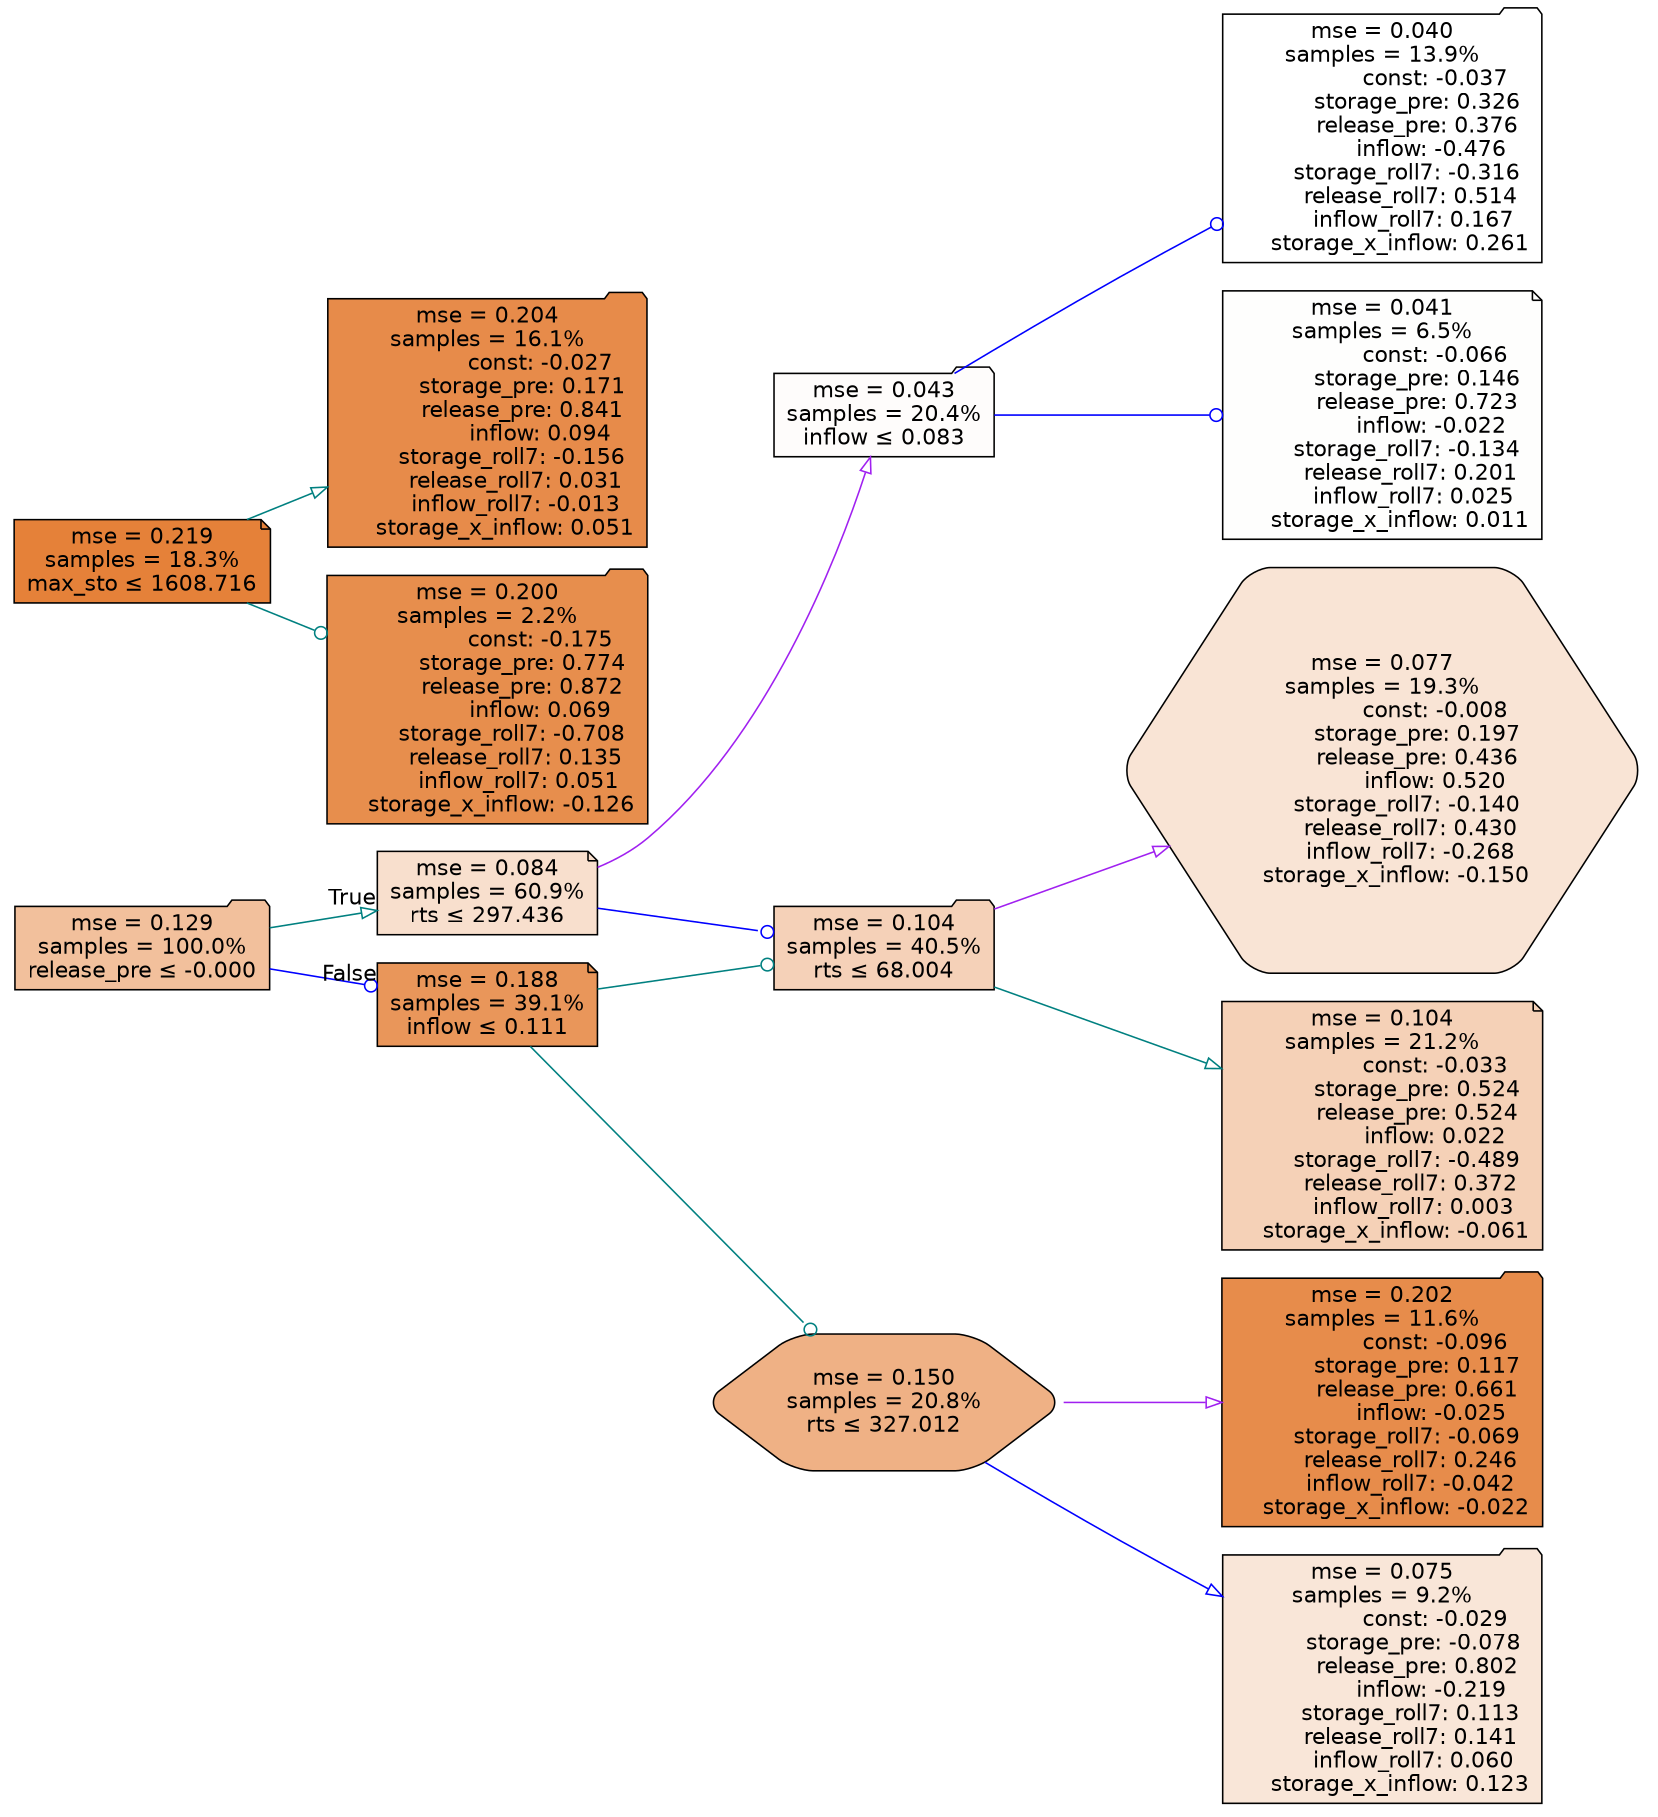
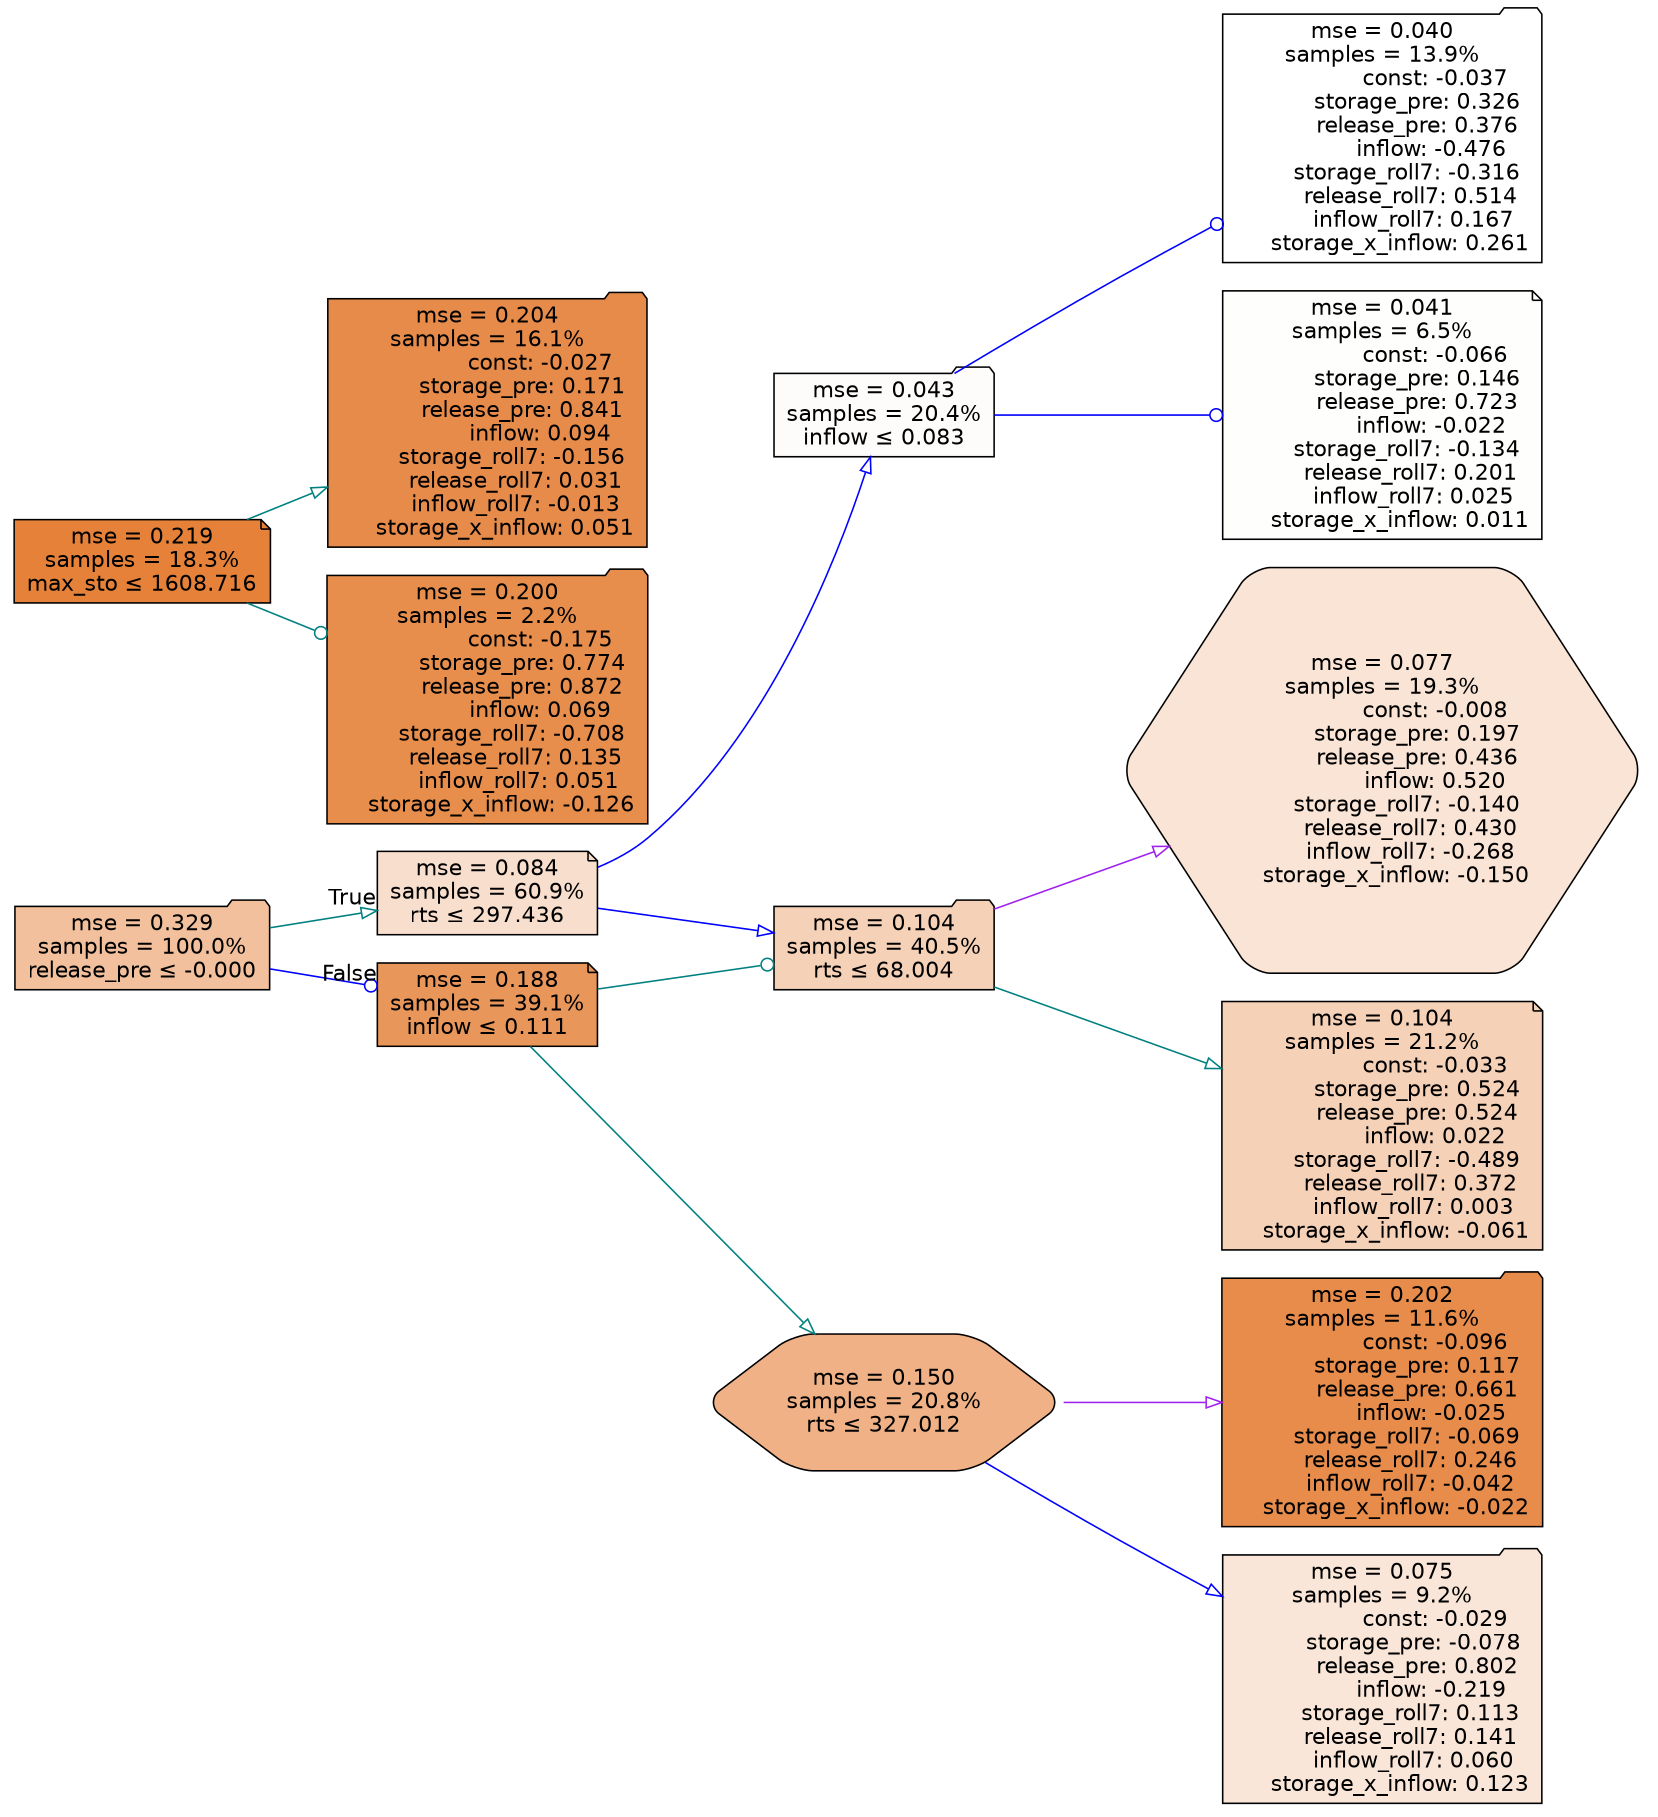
(765, 695) -> (765, 695)
(678, 919) -> (678, 919)
(142, 948) -> (142, 948)
(667, 1185) -> (667, 1185)
